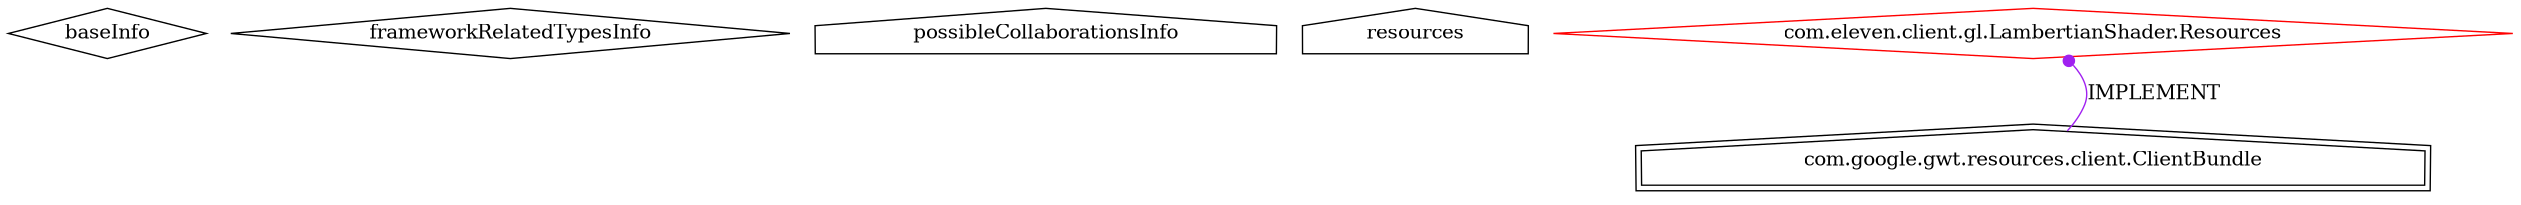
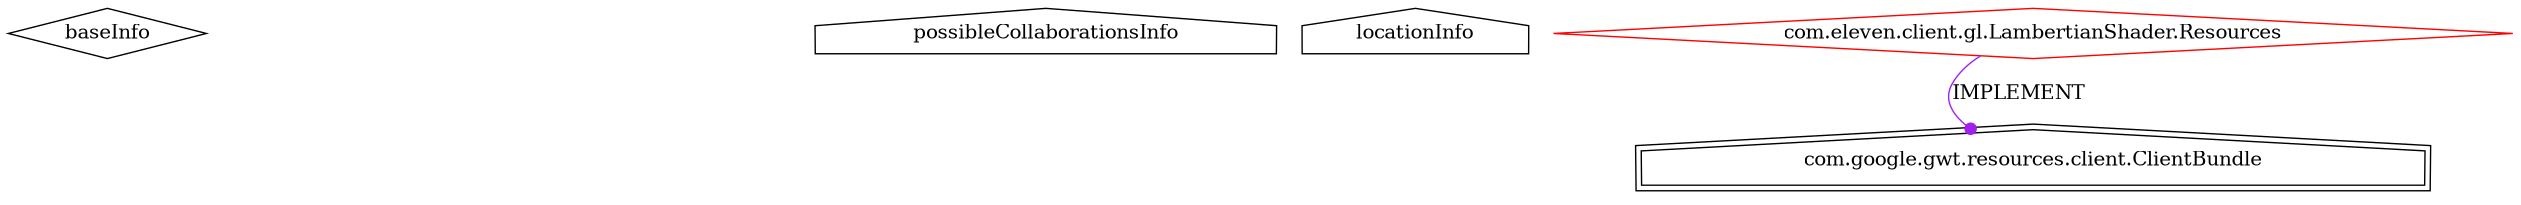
(510, 33) -> none
(1415, 33) -> (1415, 33)
(2086, 99) -> (1951, 87)
